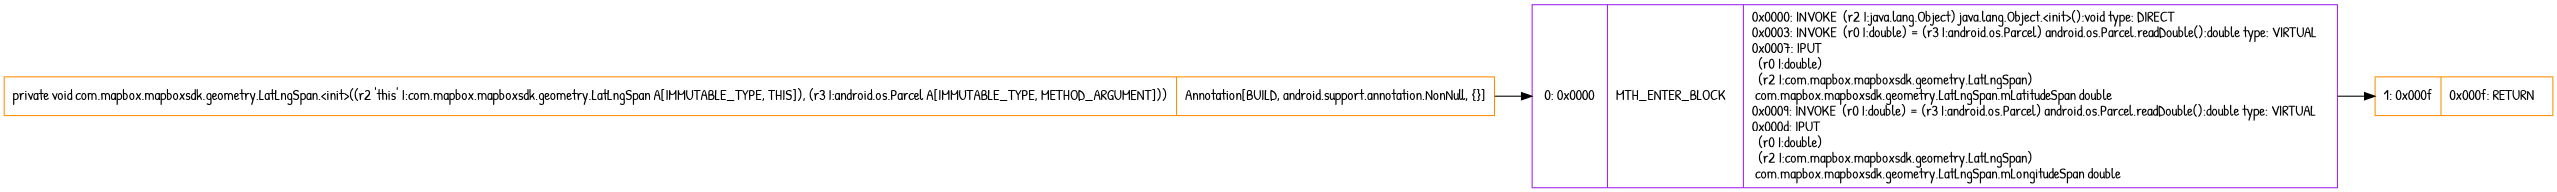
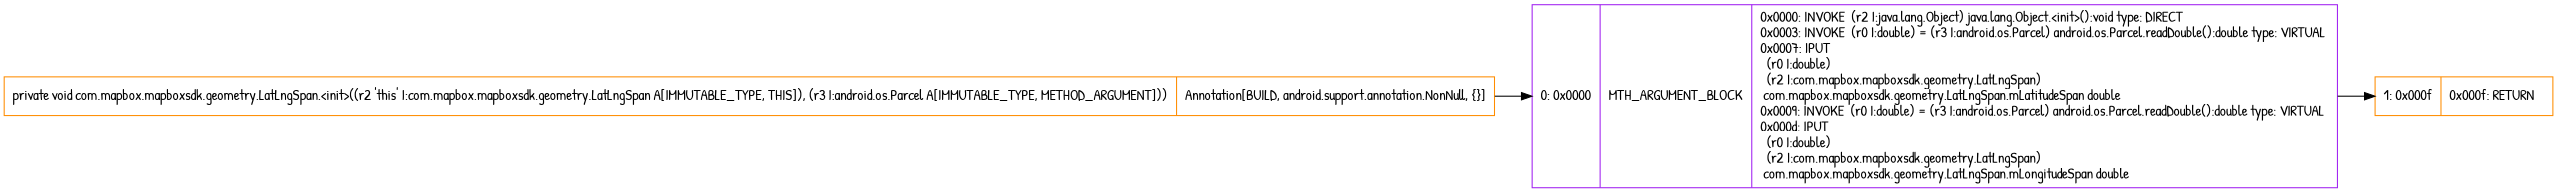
(1671, 96) -> (1676, 96)
